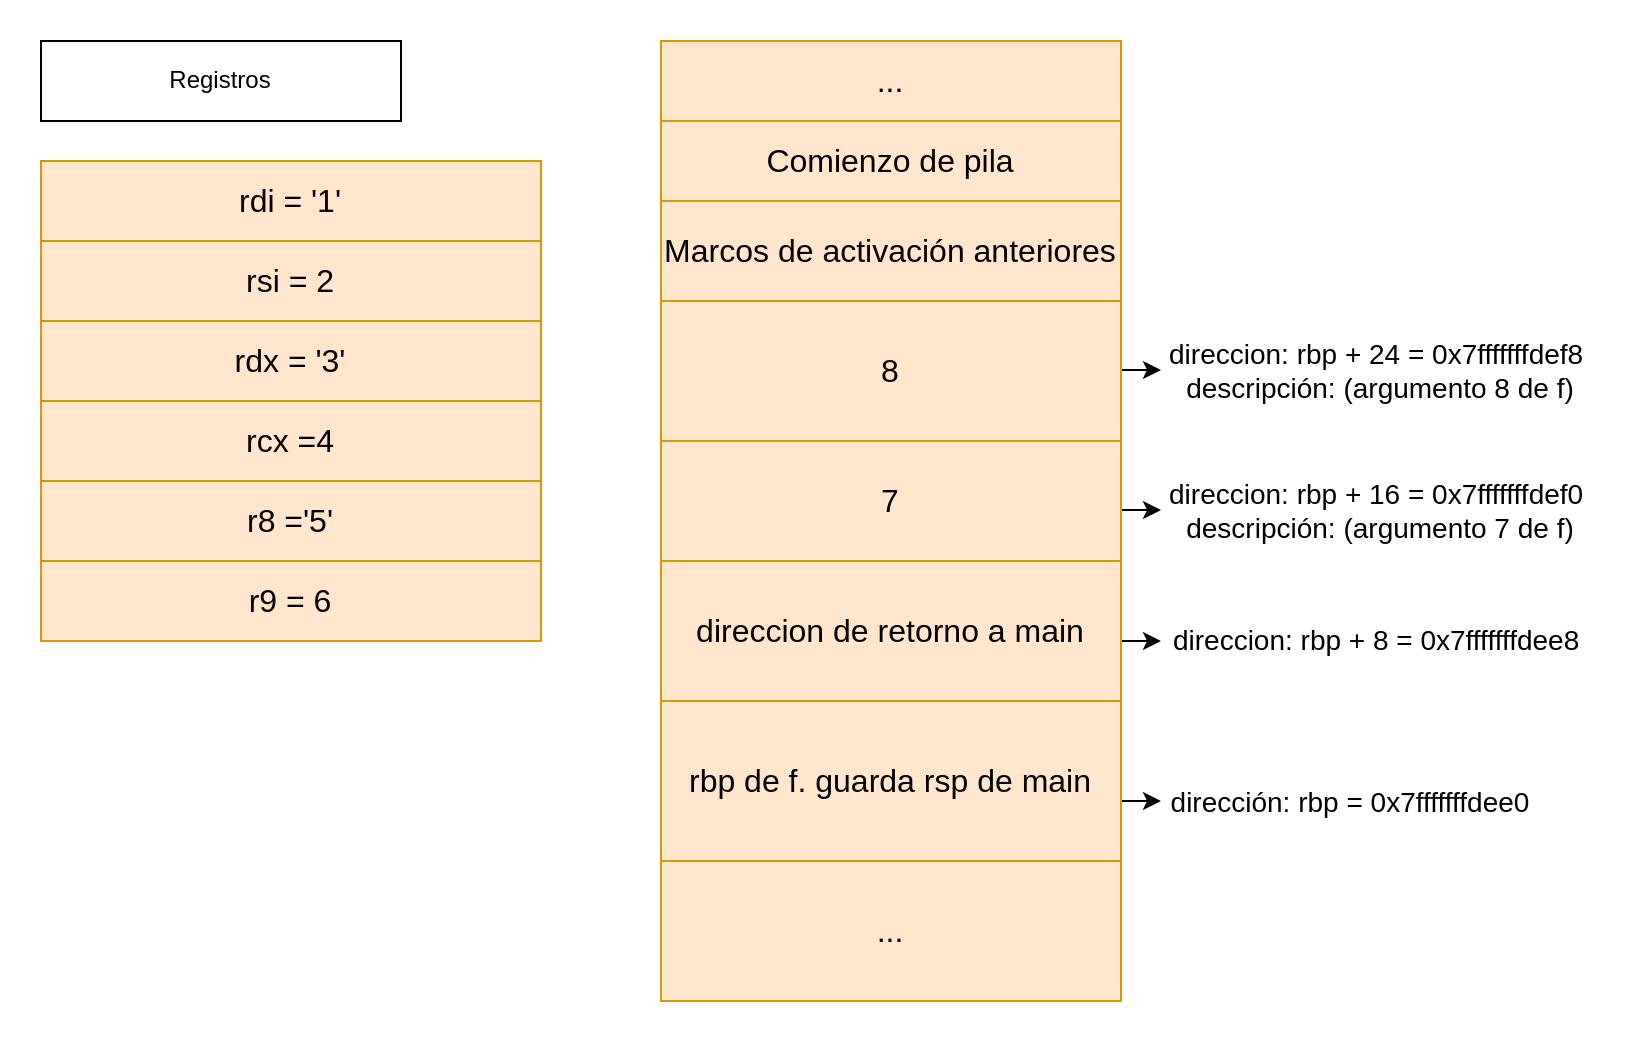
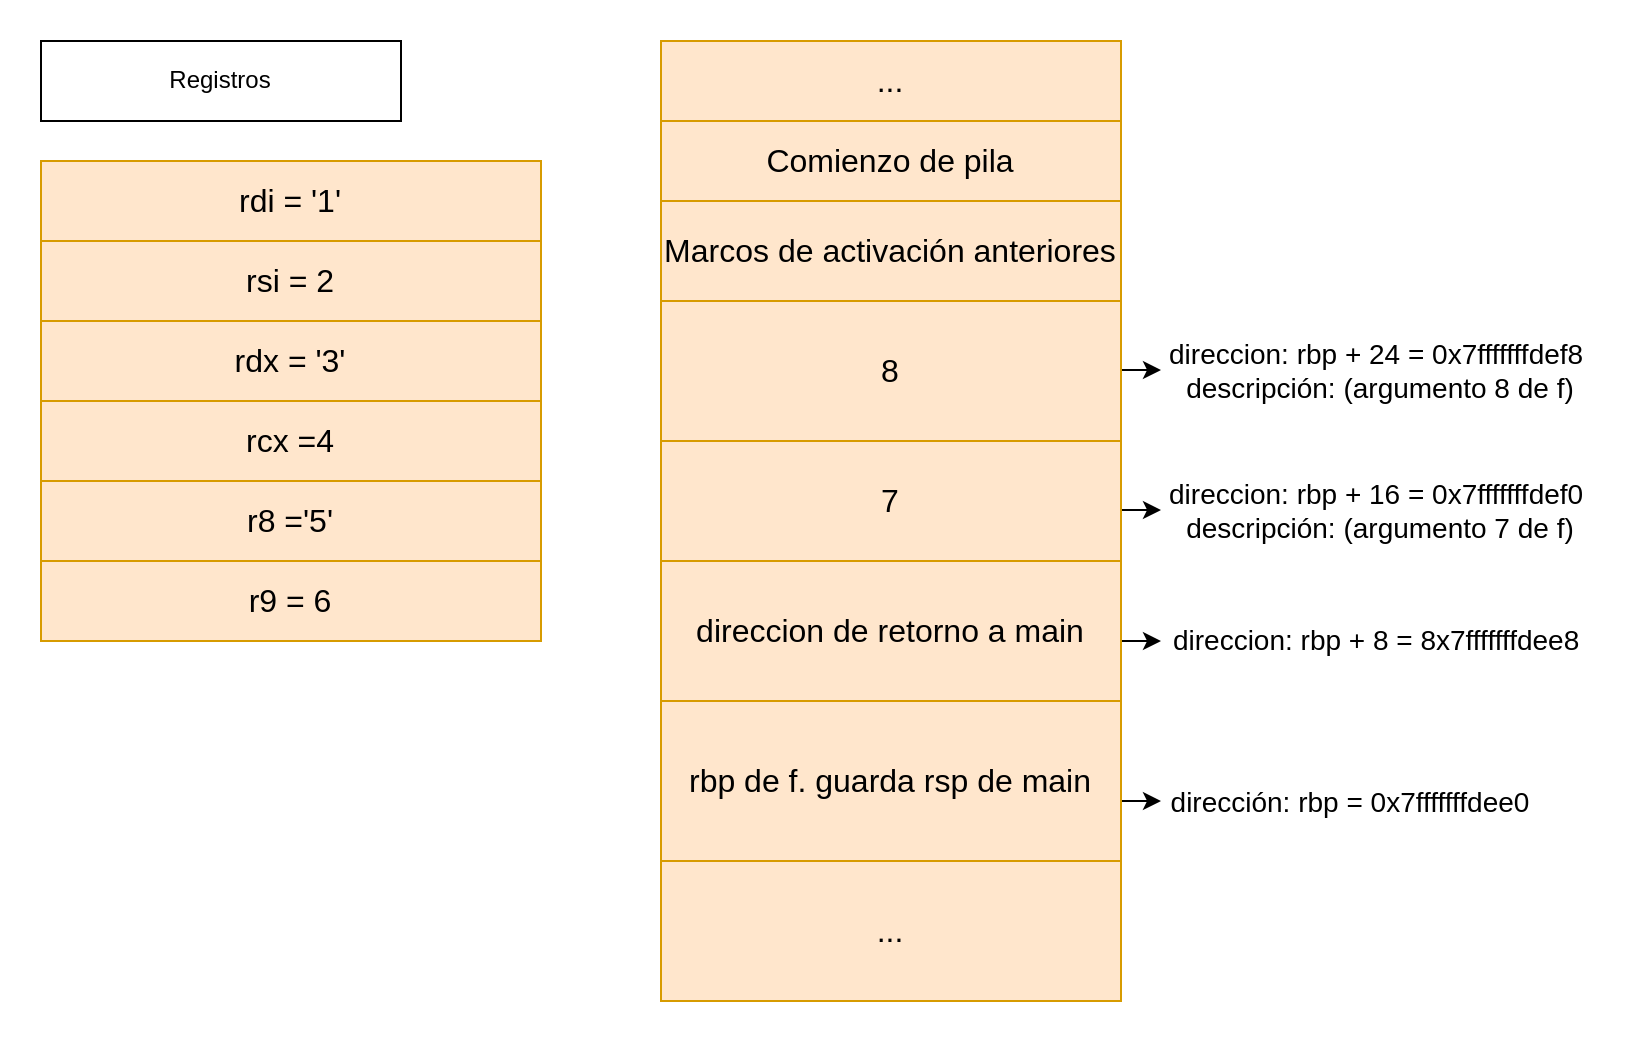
(1381, 641) -> (1381, 641)
